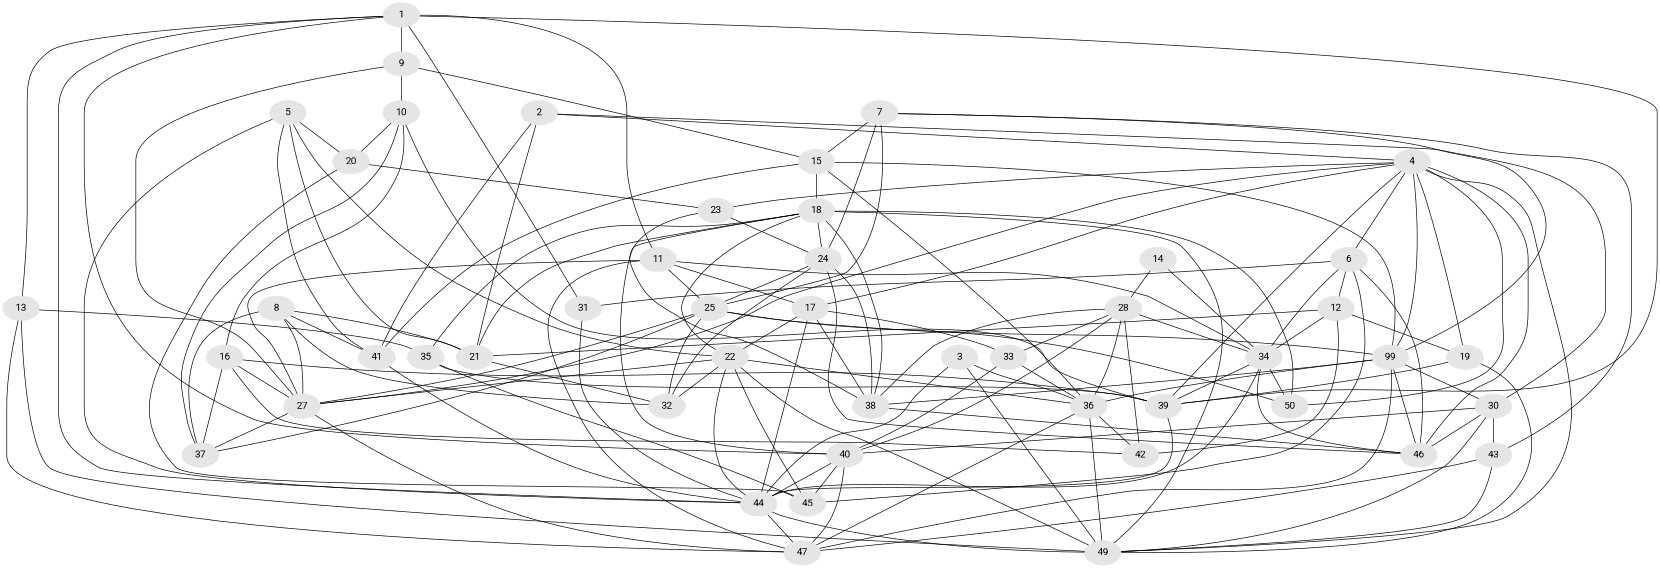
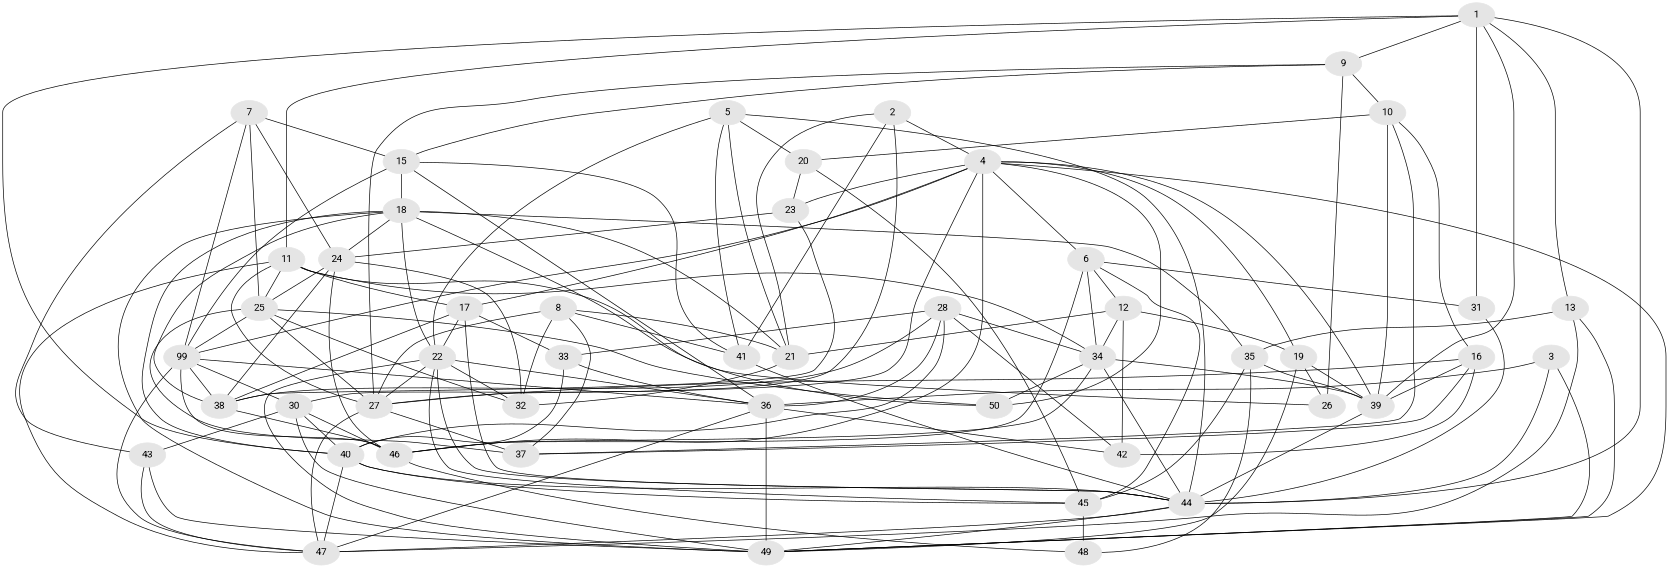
(1158, 259) -> none
none -> (1327, 406)
none -> (1083, 553)
